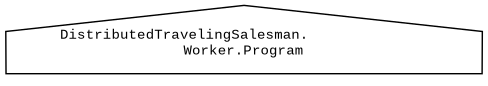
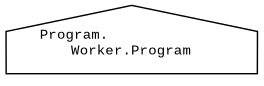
(244, 43) -> (132, 43)
